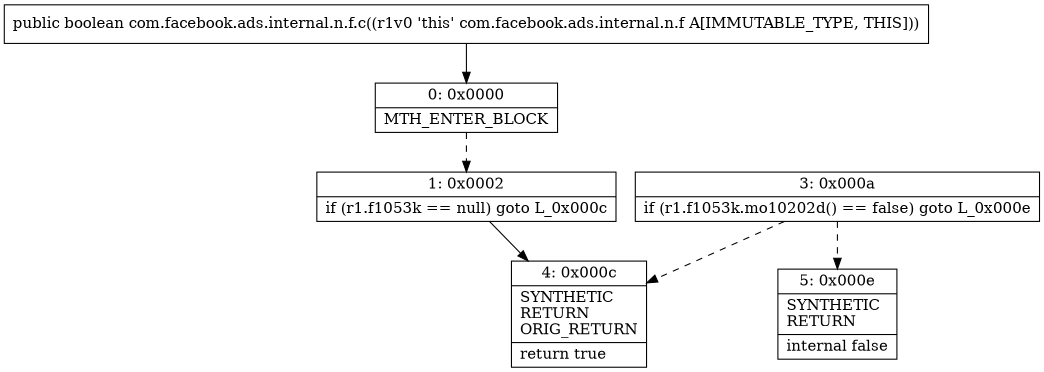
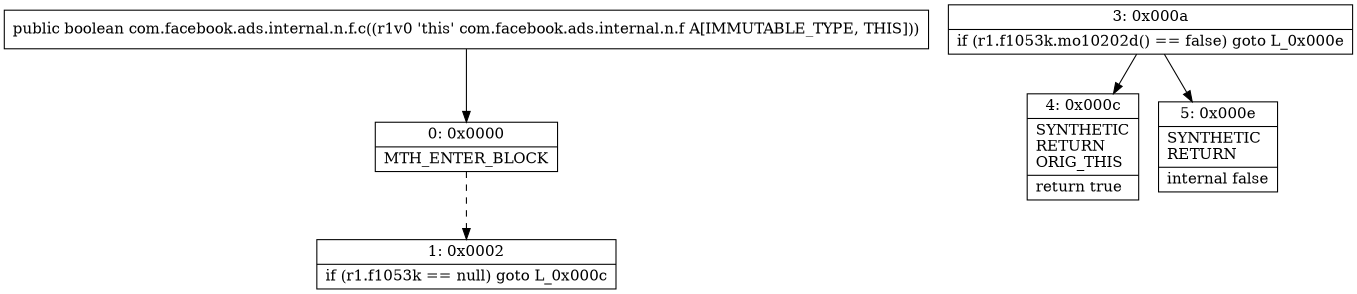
(505, 237) -> none
(837, 240) -> (1175, 73)
(721, 250) -> (1128, 69)
(579, 330) -> (1080, 162)
